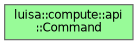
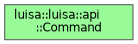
(69, 22) -> (69, 22)
